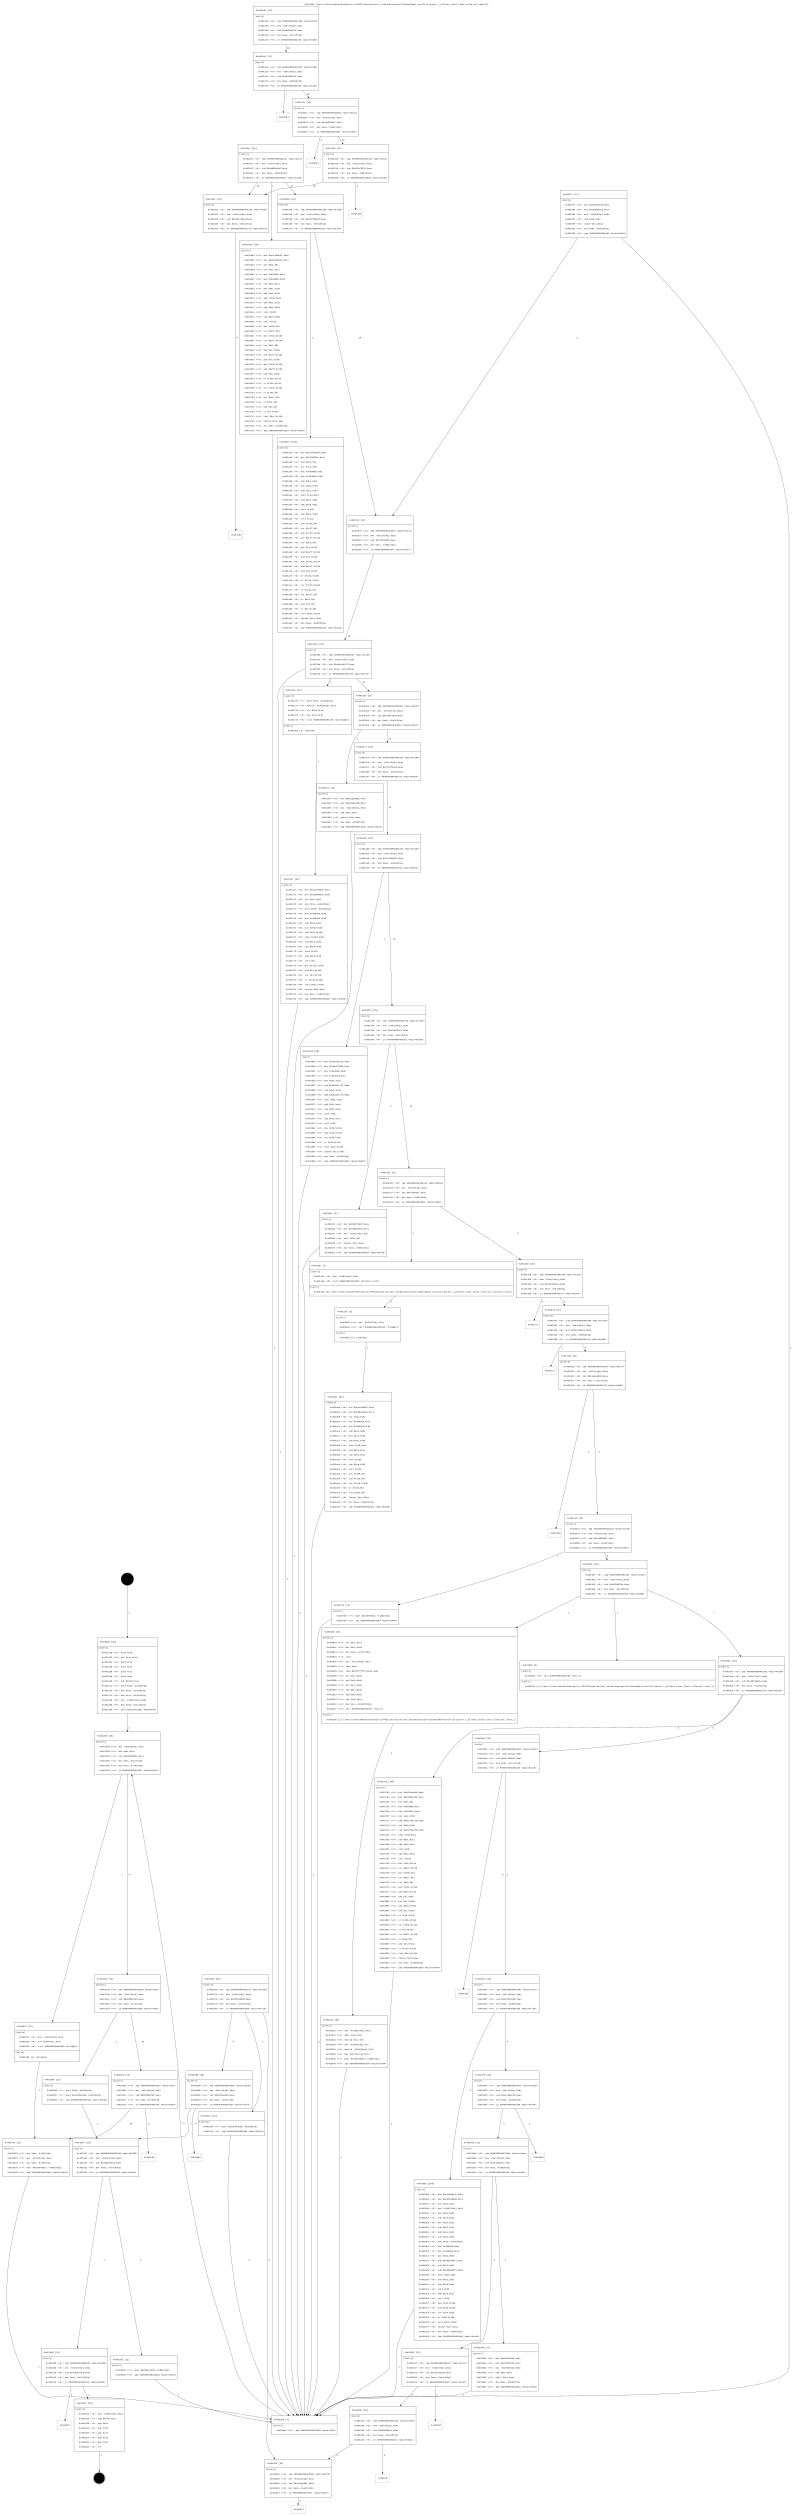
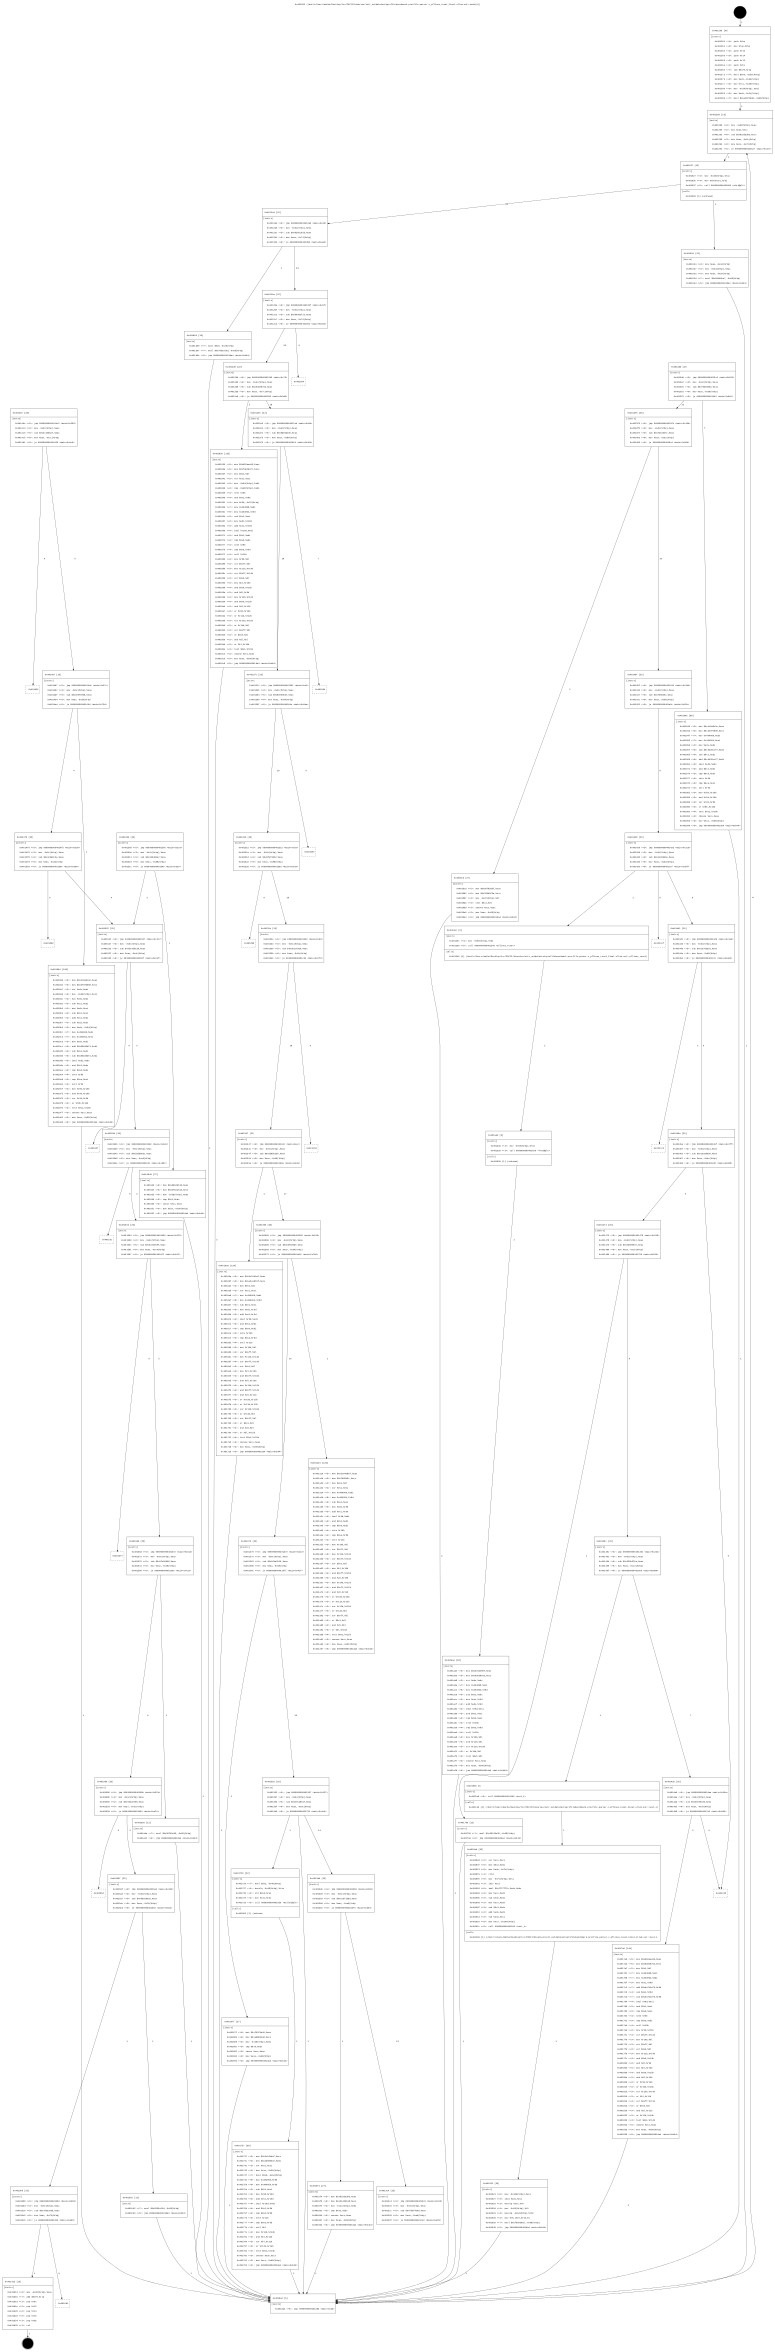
(254, 188) -> (280, 1045)
(486, 376) -> (228, 1795)
none -> (244, 559)
(388, 807) -> none
(411, 1233) -> (602, 898)
(549, 1611) -> (562, 1828)
(649, 1741) -> (710, 1852)
(127, 1874) -> (505, 204)
(89, 2121) -> (208, 1349)
(500, 2123) -> (88, 897)
(105, 2132) -> (276, 345)
(267, 2236) -> (155, 1397)
